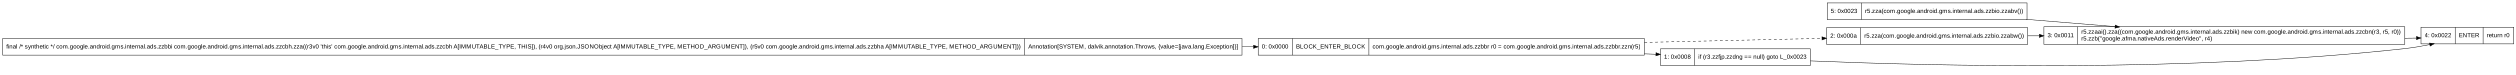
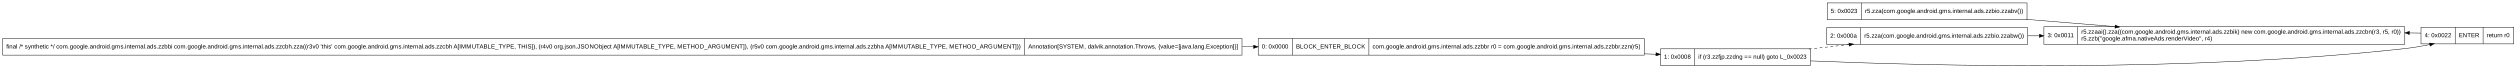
(2411, 38) -> (2415, 33)
(1733, 40) -> (1829, 47)
